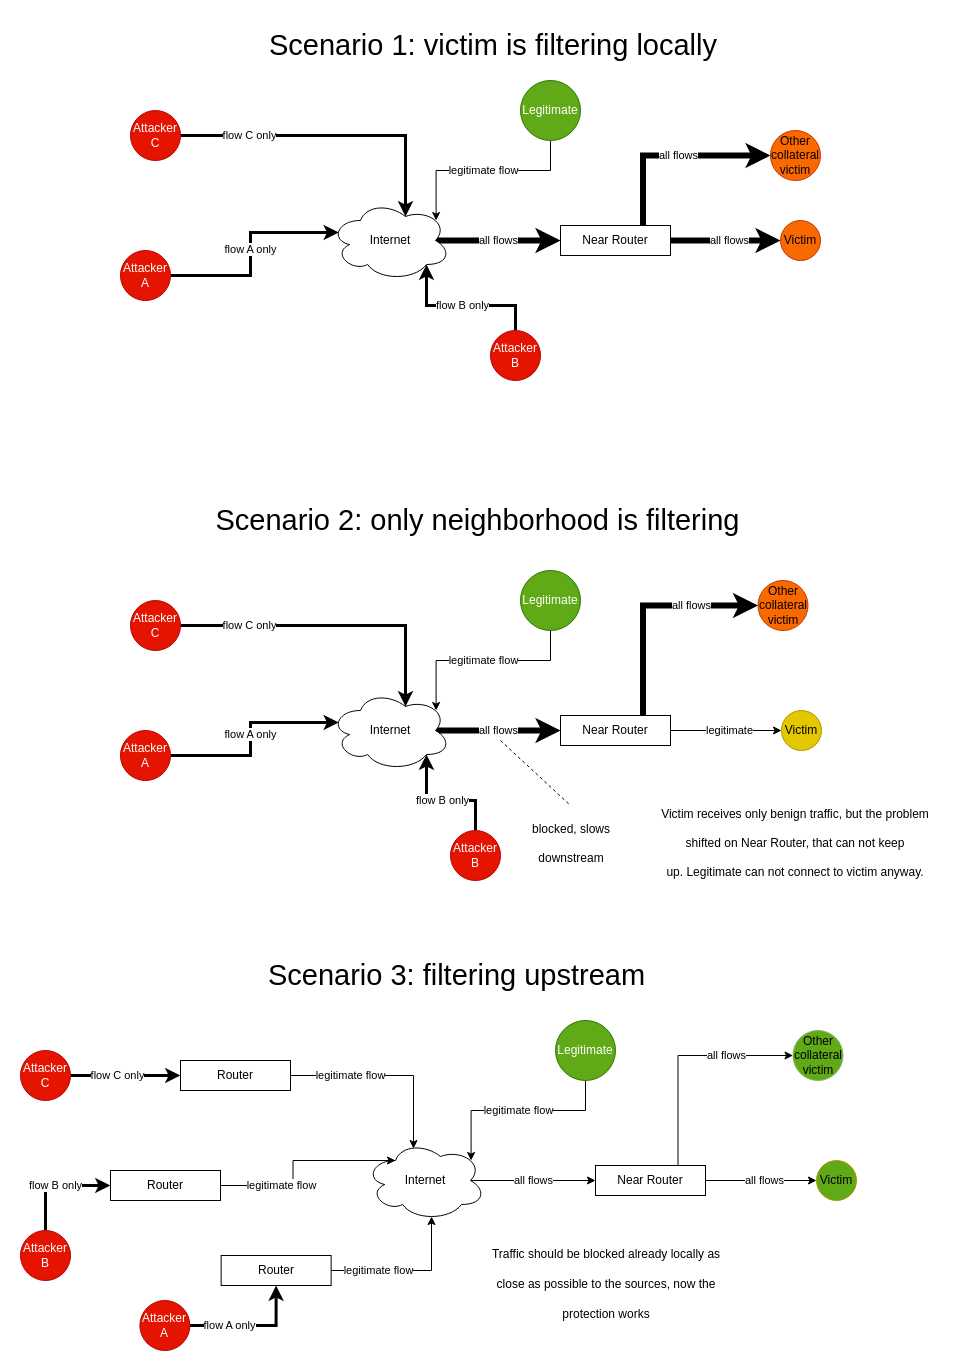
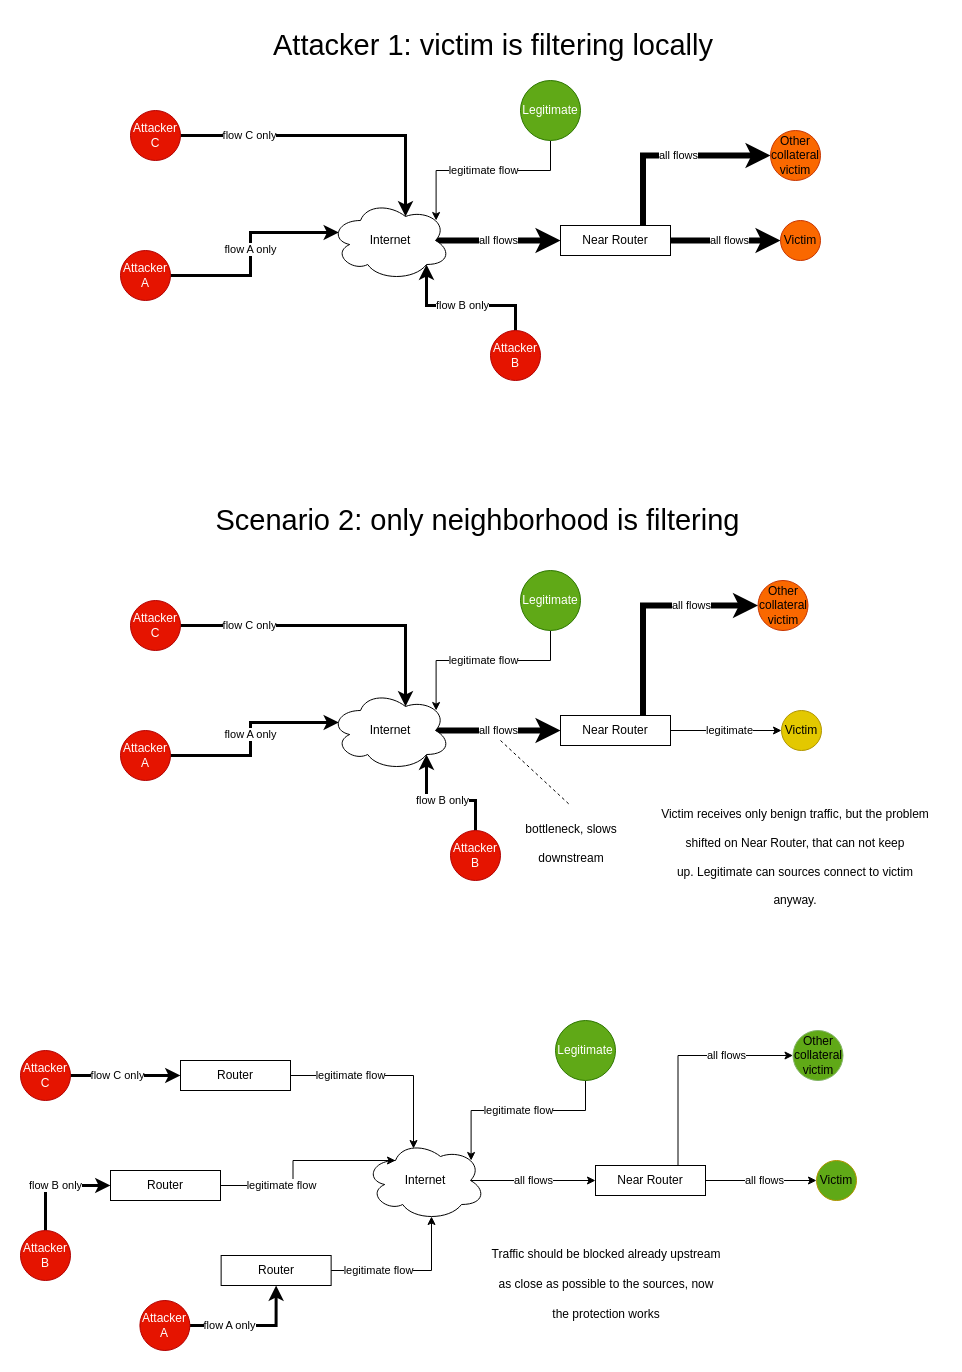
(494, 46) -> (494, 46)
(796, 802) -> (796, 809)
(572, 810) -> (572, 810)
(457, 976) -> none
(607, 1242) -> (607, 1242)
